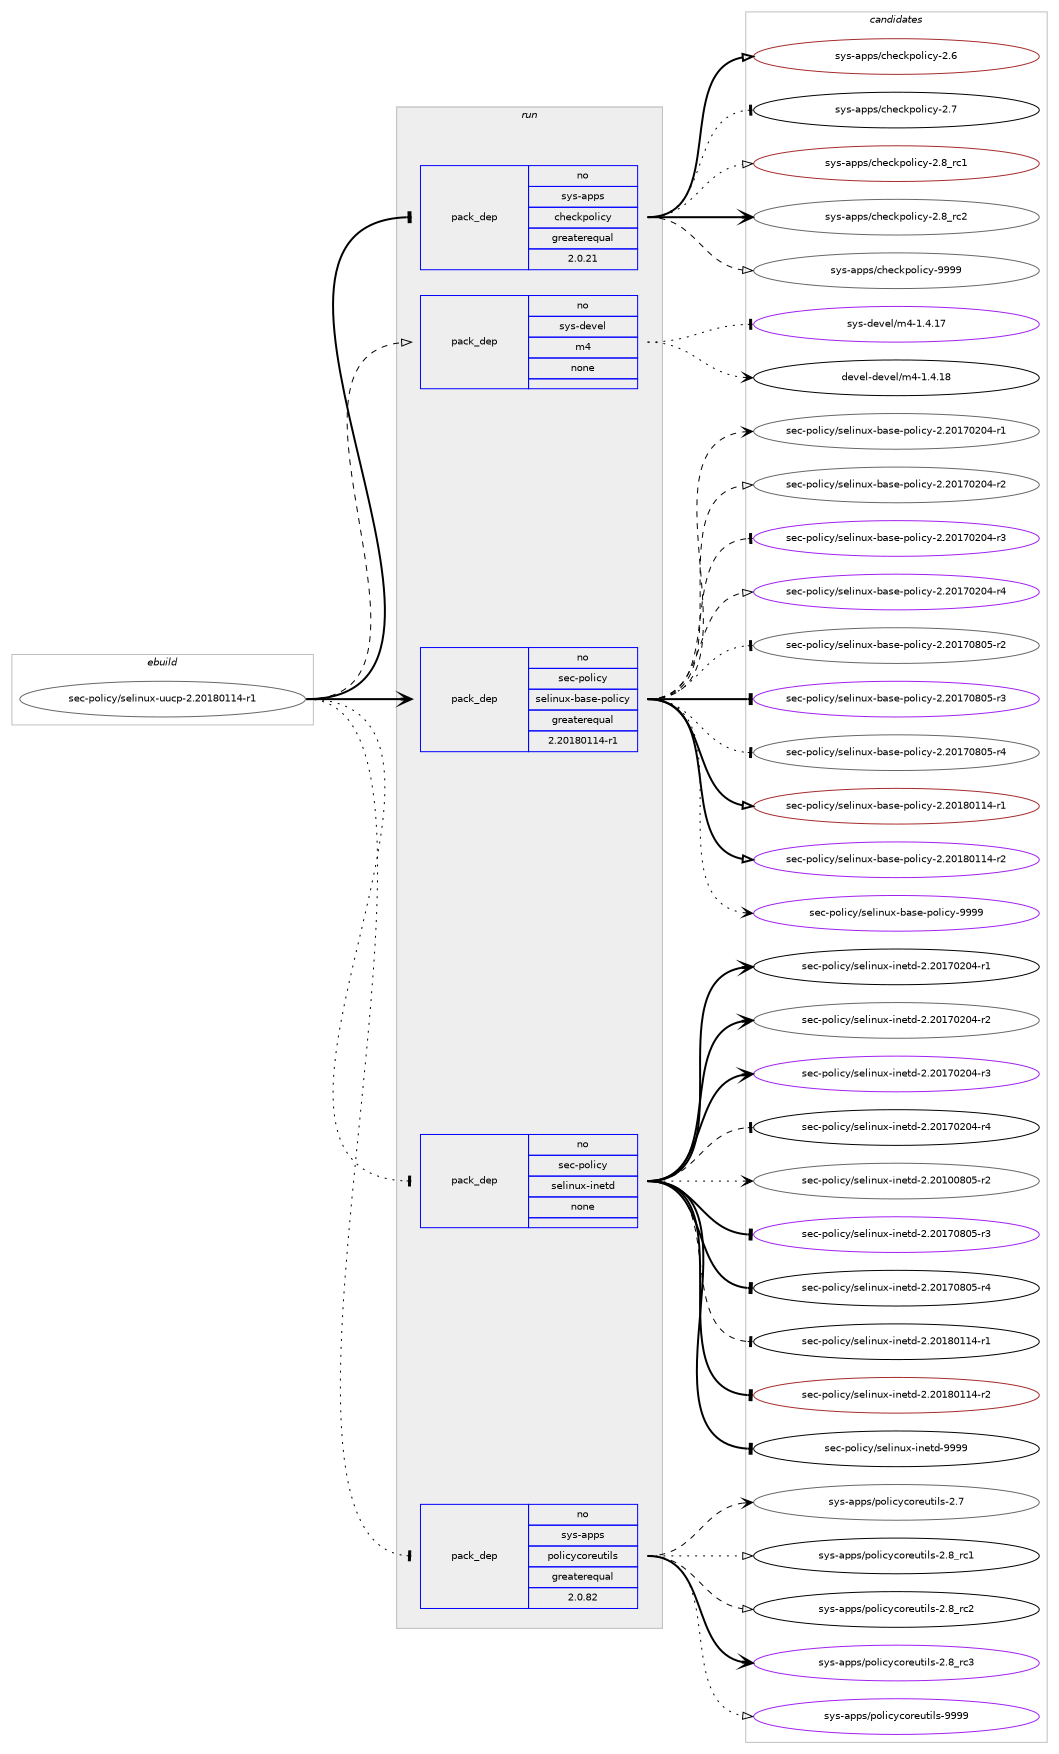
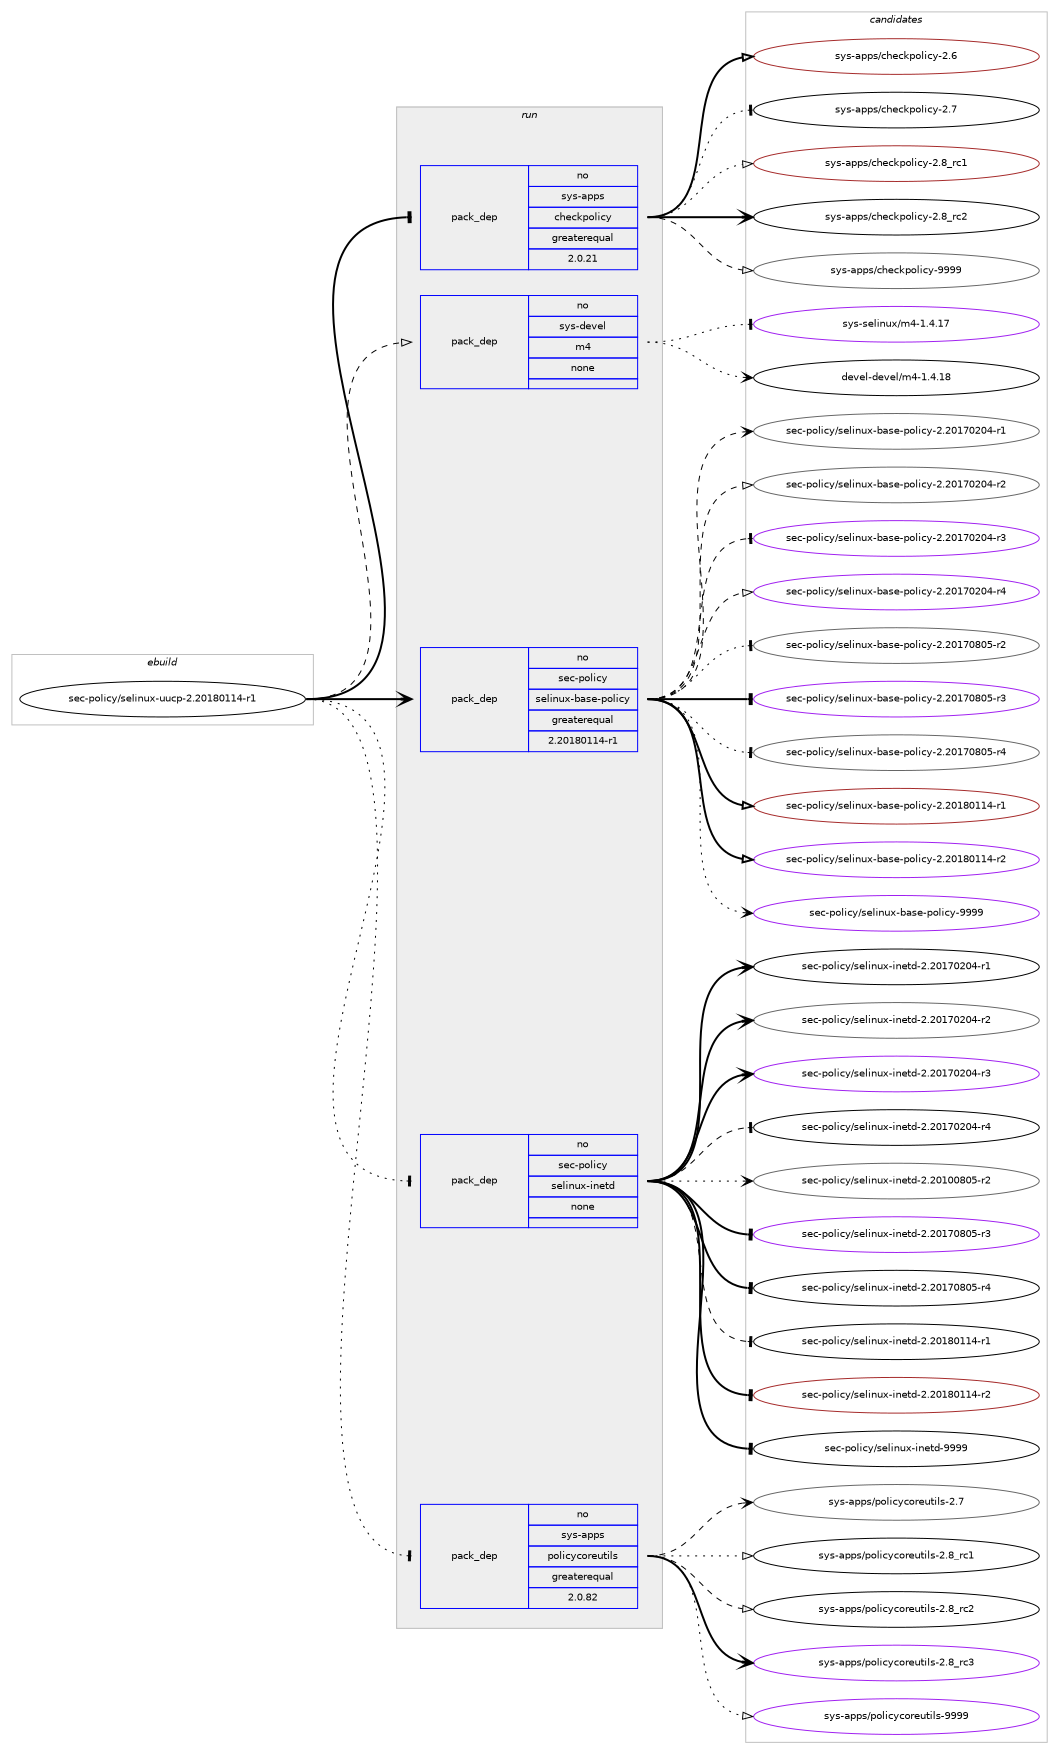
(896, 217) -> (896, 217)
(896, 324) -> (896, 324)
(163, 699) -> (163, 699)
